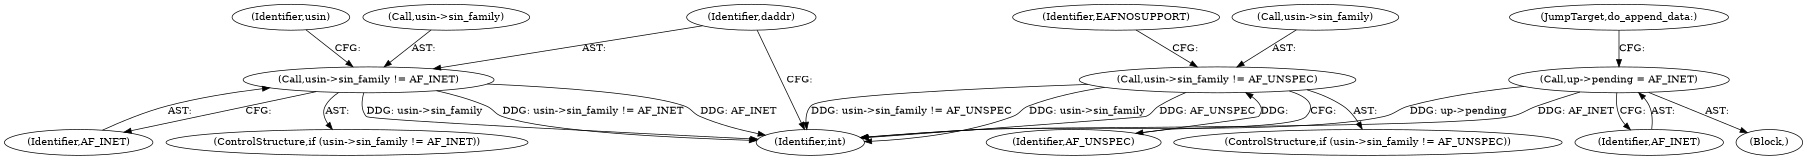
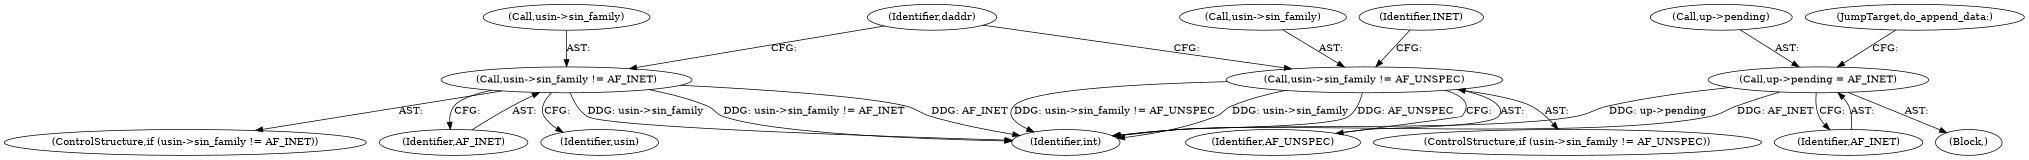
(1116, 17) -> (1421, 17)
none -> (1721, 17)
(327, 46) -> (543, 112)
(596, 49) -> (786, 49)
(779, 77) -> (1134, 47)
(1276, 111) -> (1514, 111)
